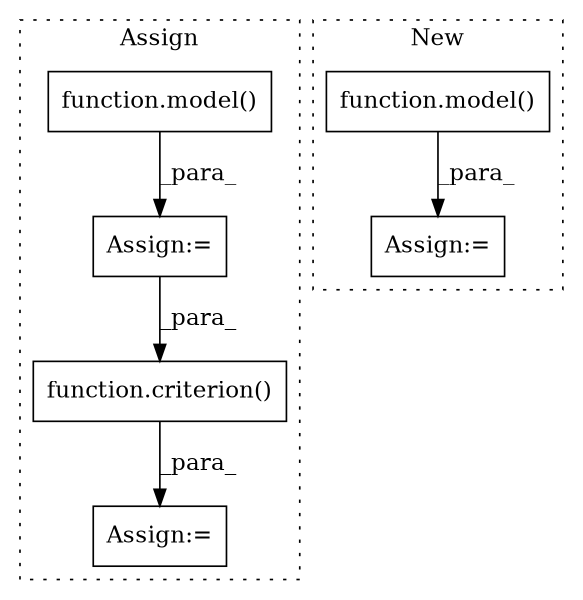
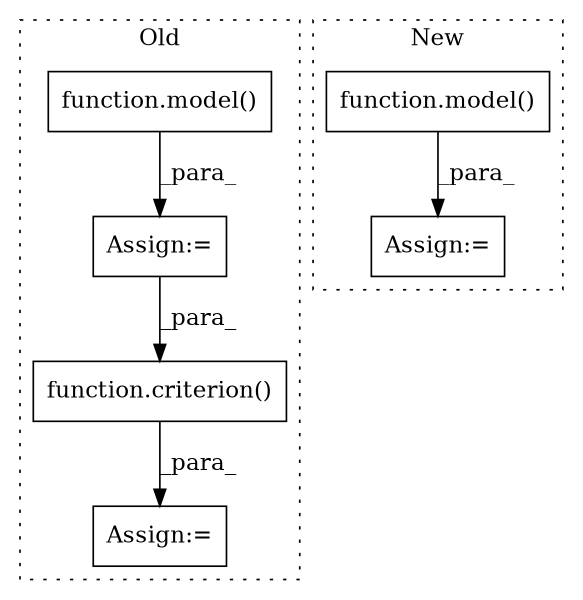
(160, 39) -> (160, 39)
